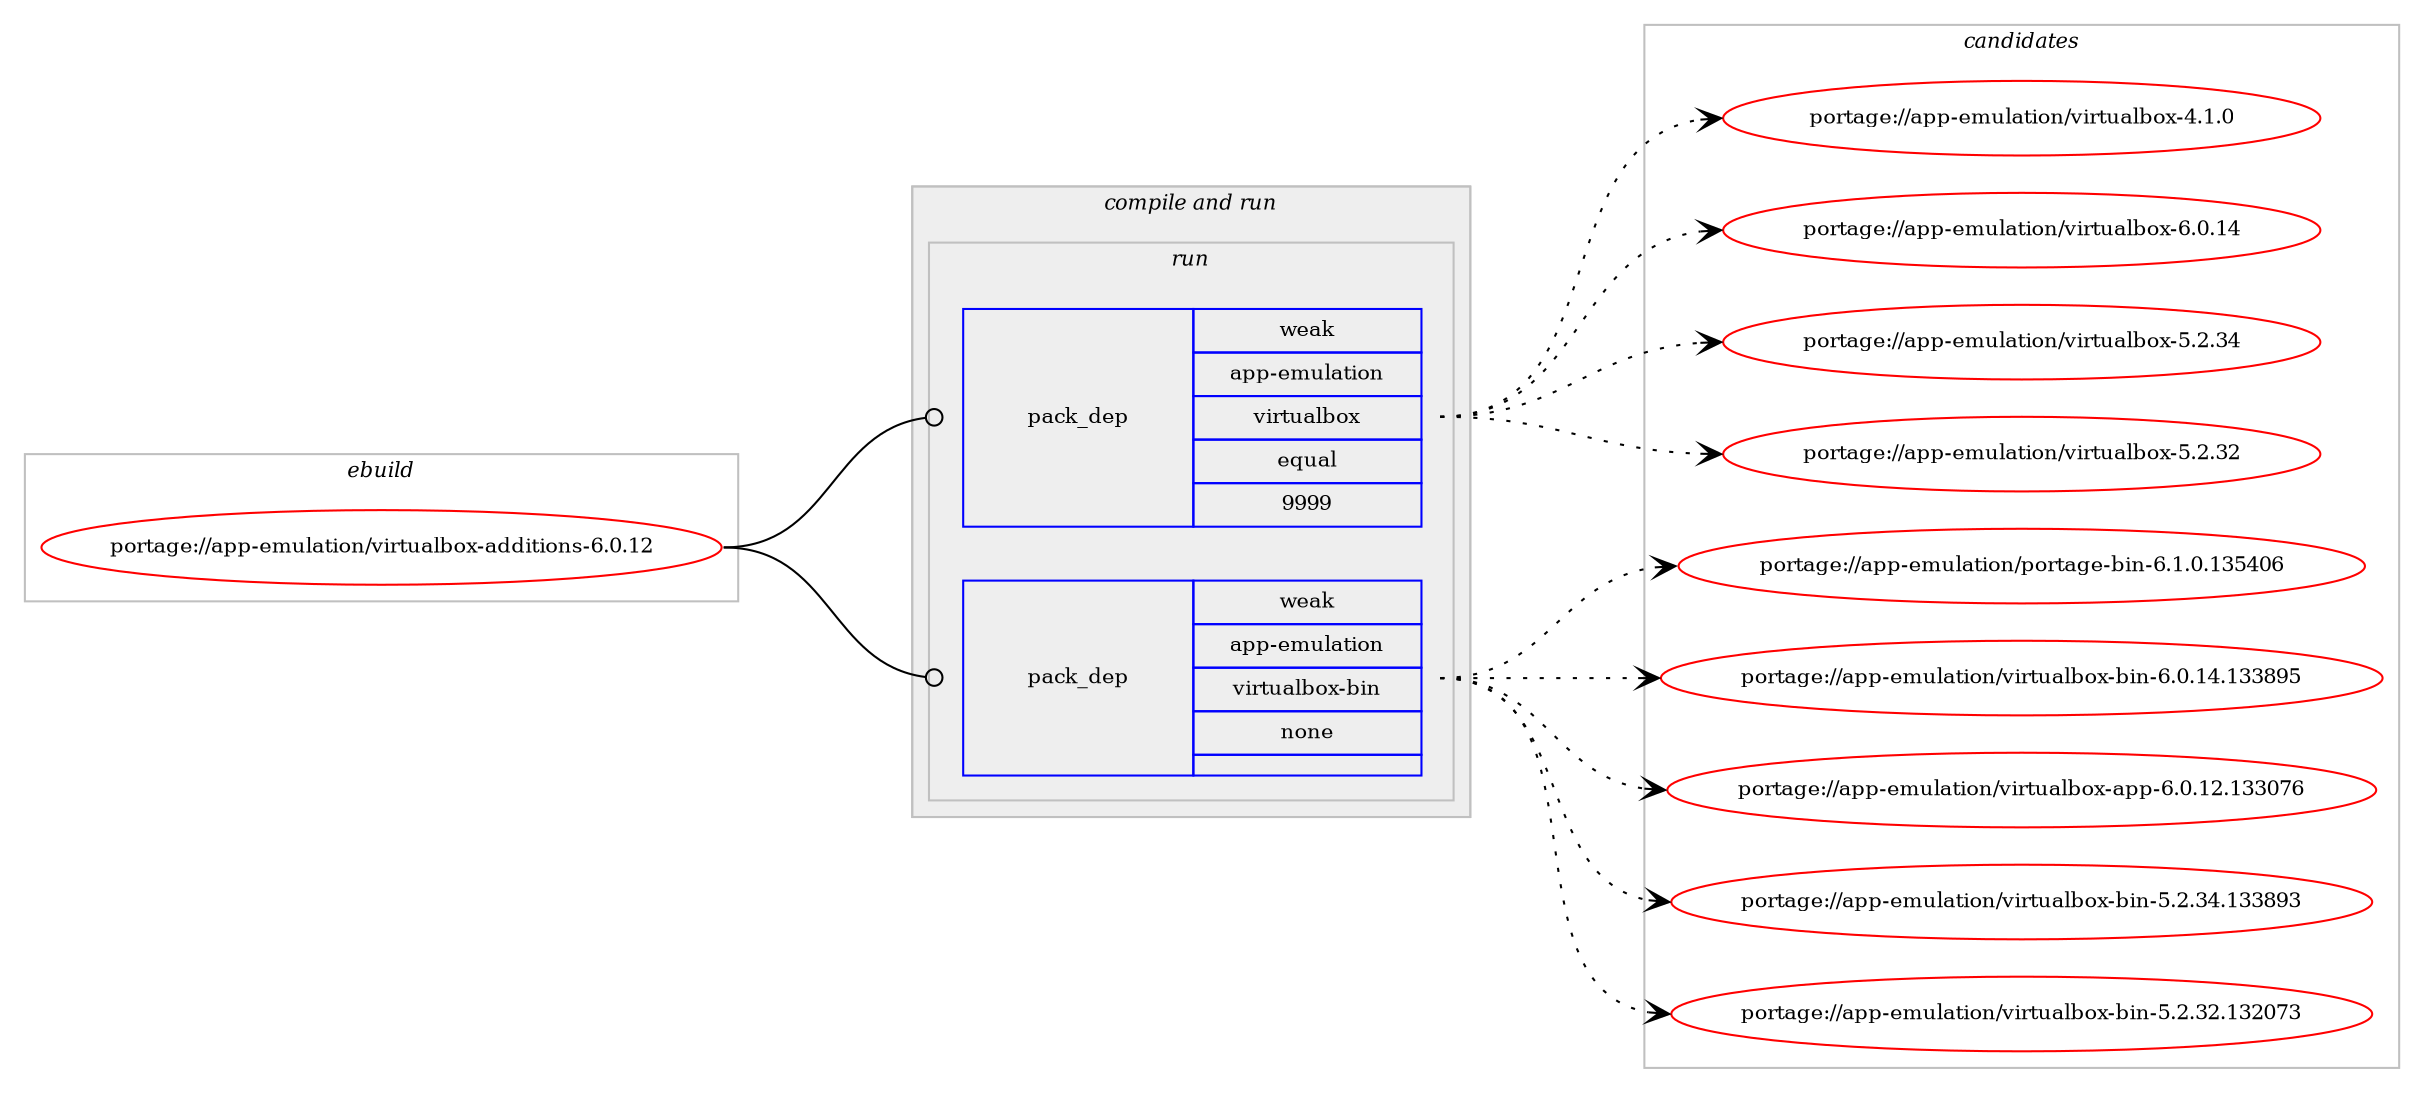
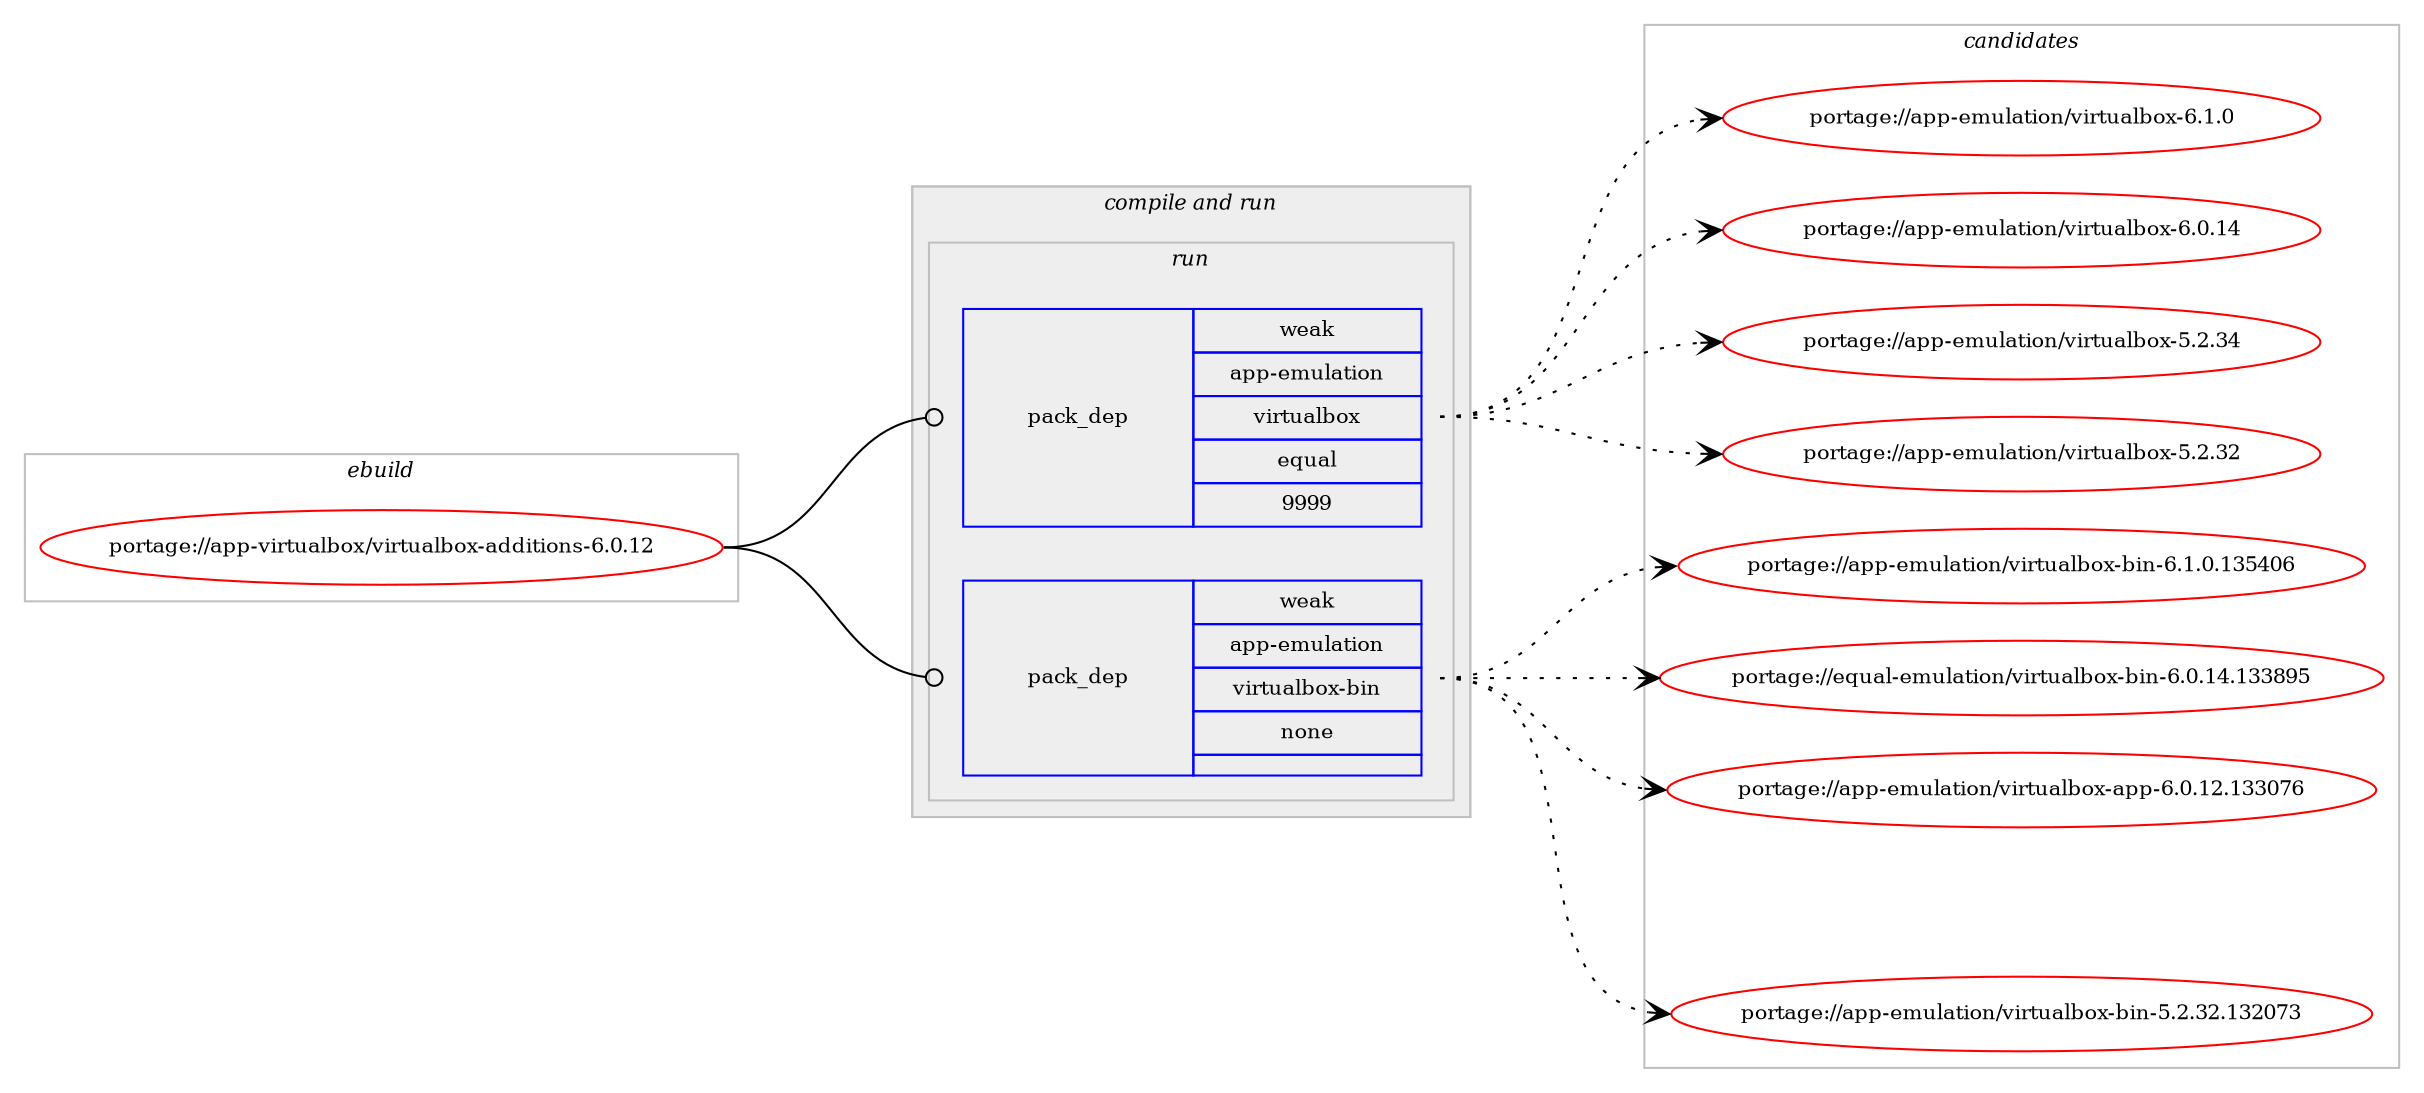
(2022, 118) -> (2022, 118)
(382, 547) -> (382, 547)
(2022, 566) -> (2022, 566)
(2022, 678) -> (2022, 678)
(2022, 902) -> none
